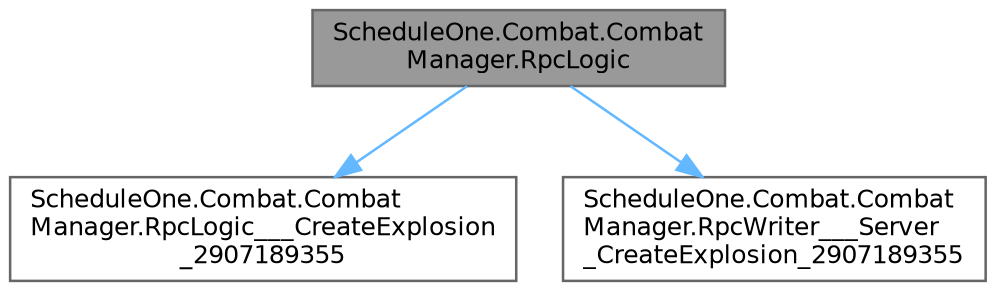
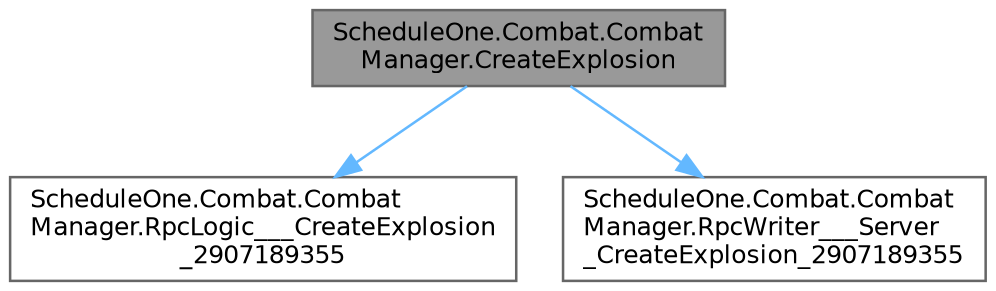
(519, 48) -> (519, 48)
